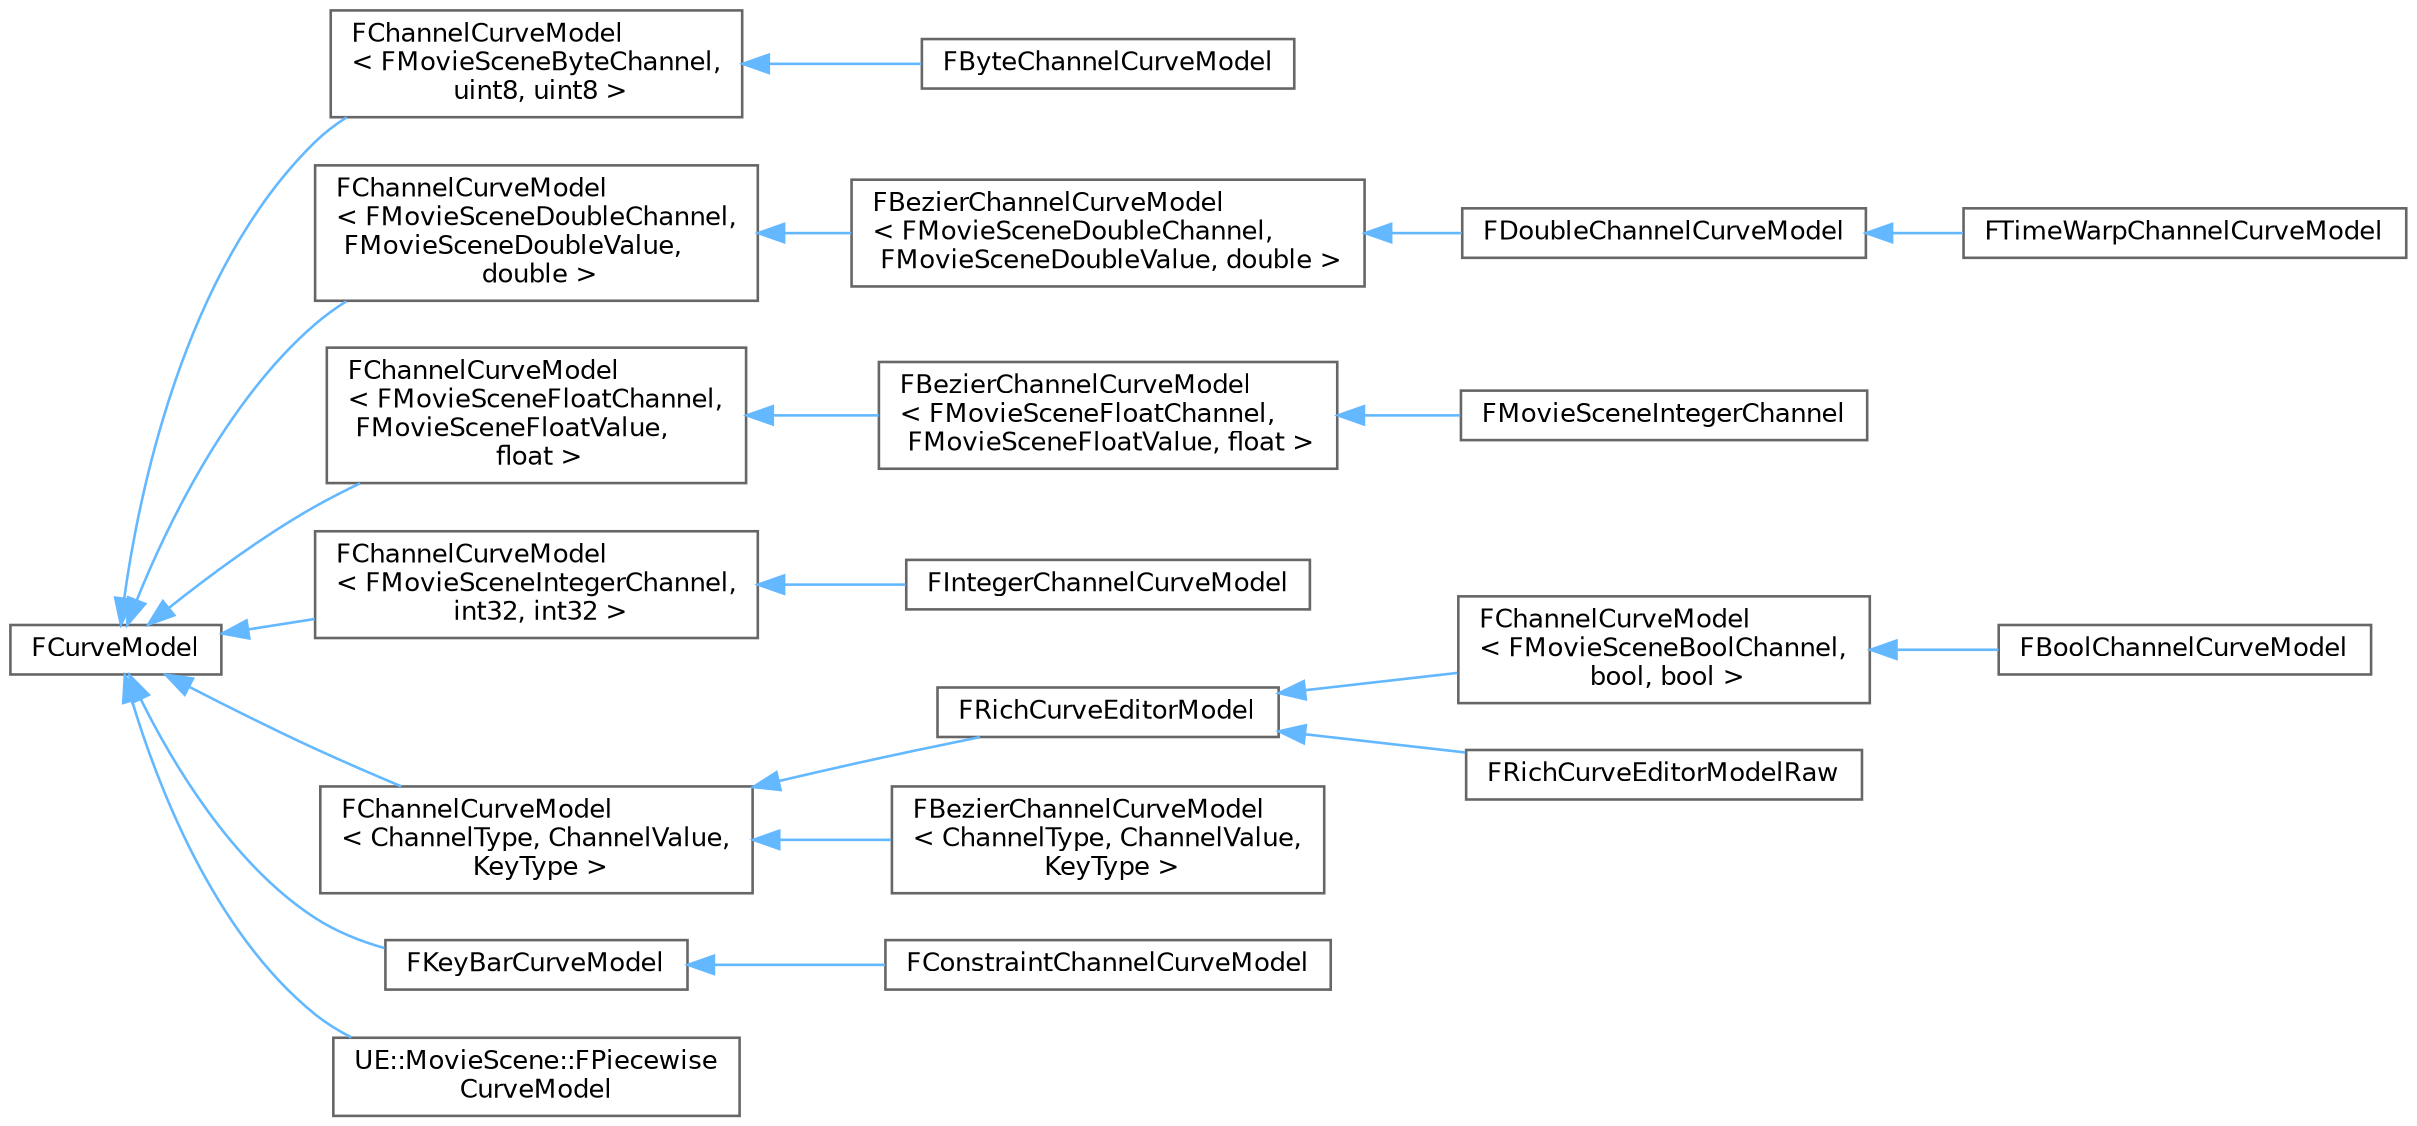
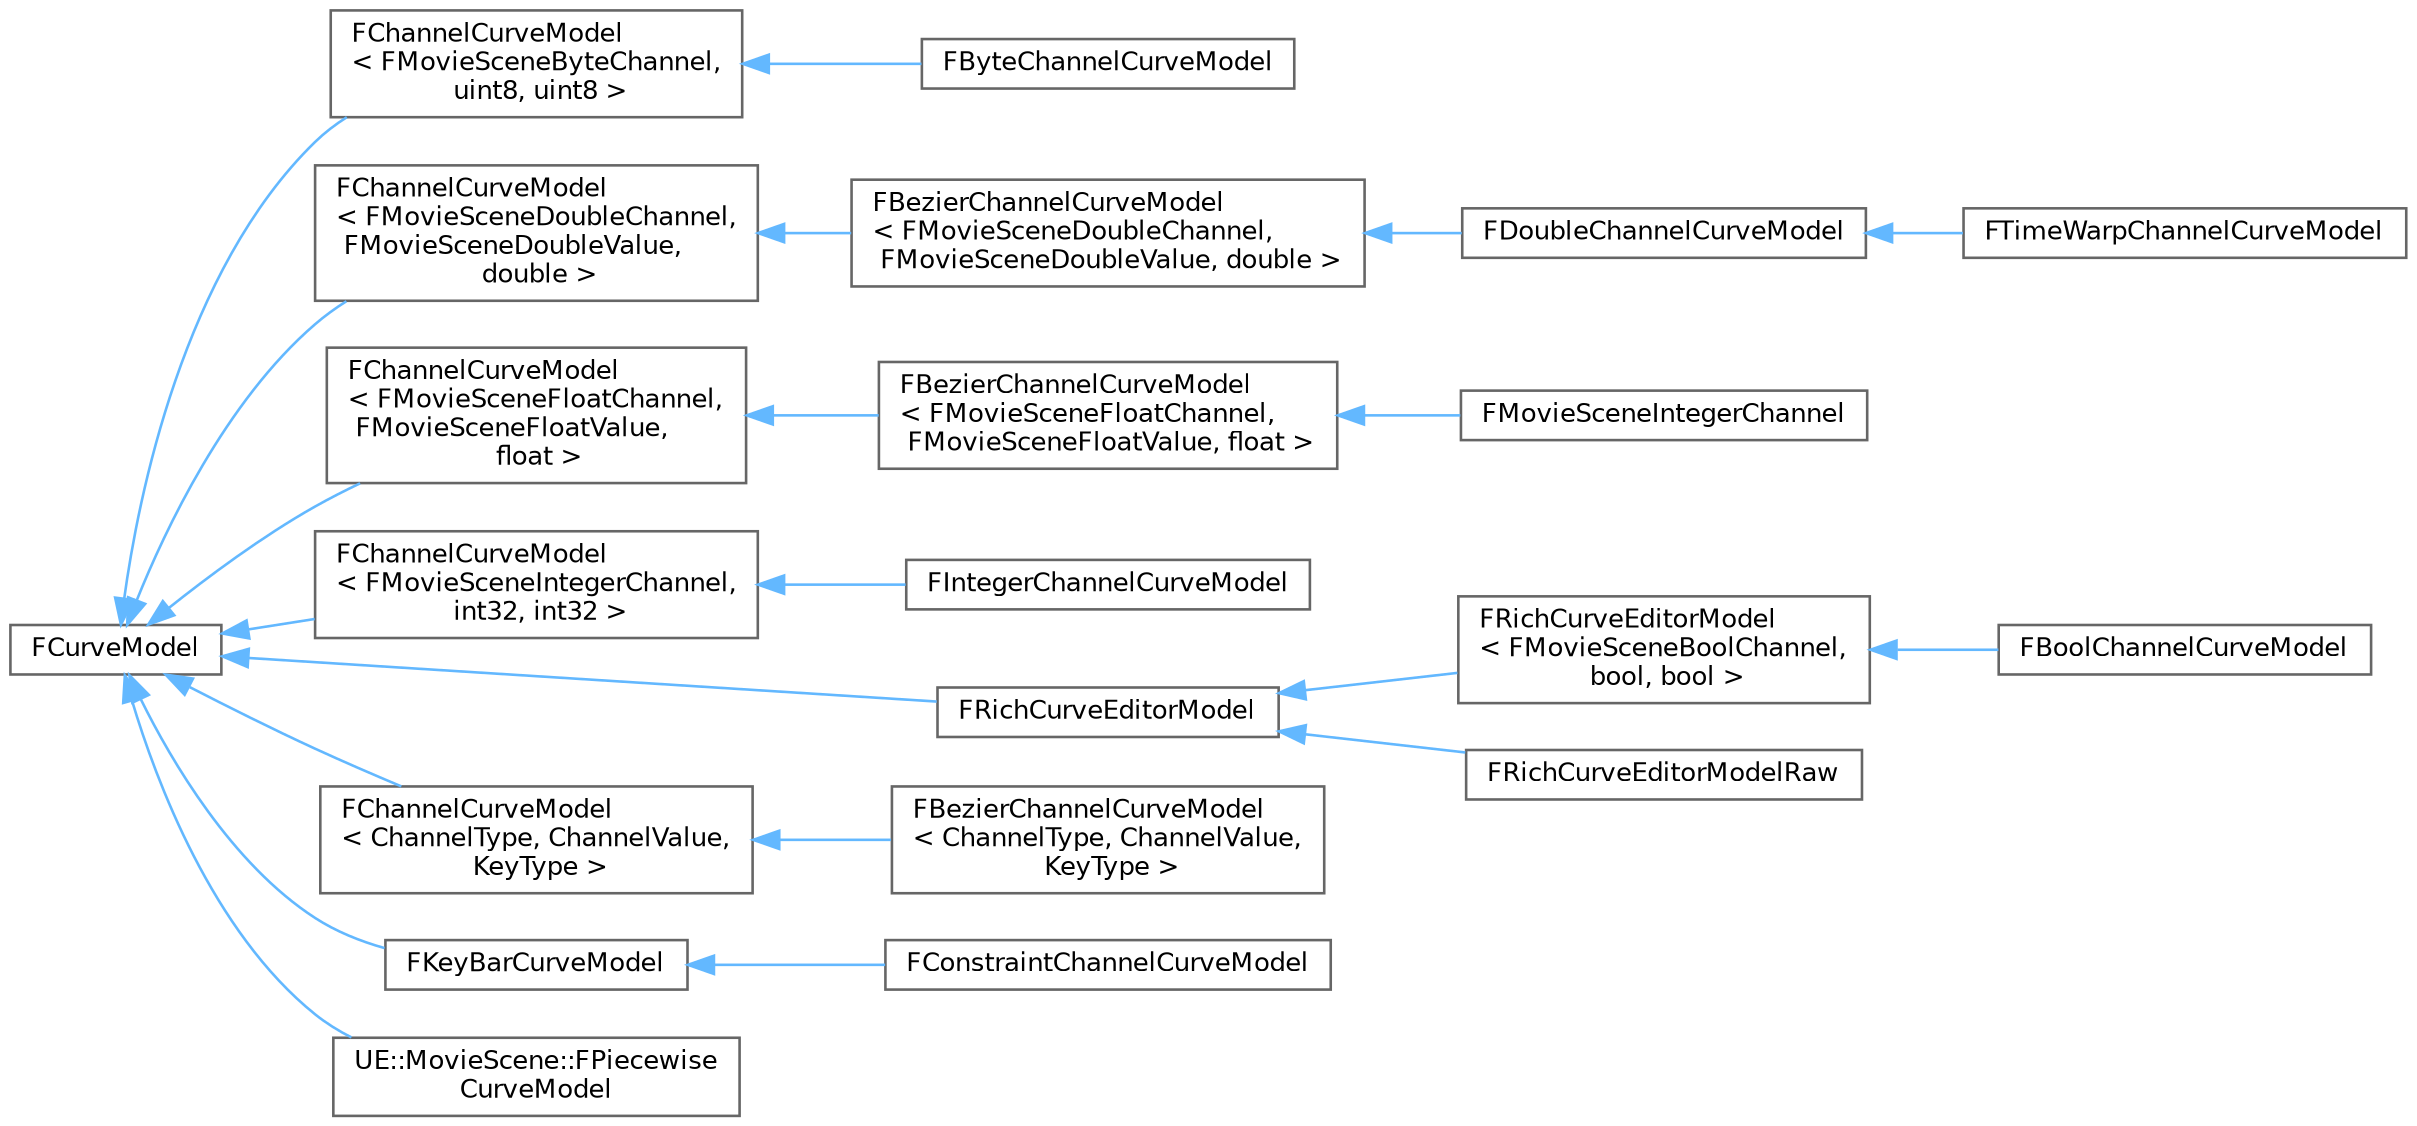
(1664, 650) -> (1664, 650)
(879, 758) -> (593, 680)
